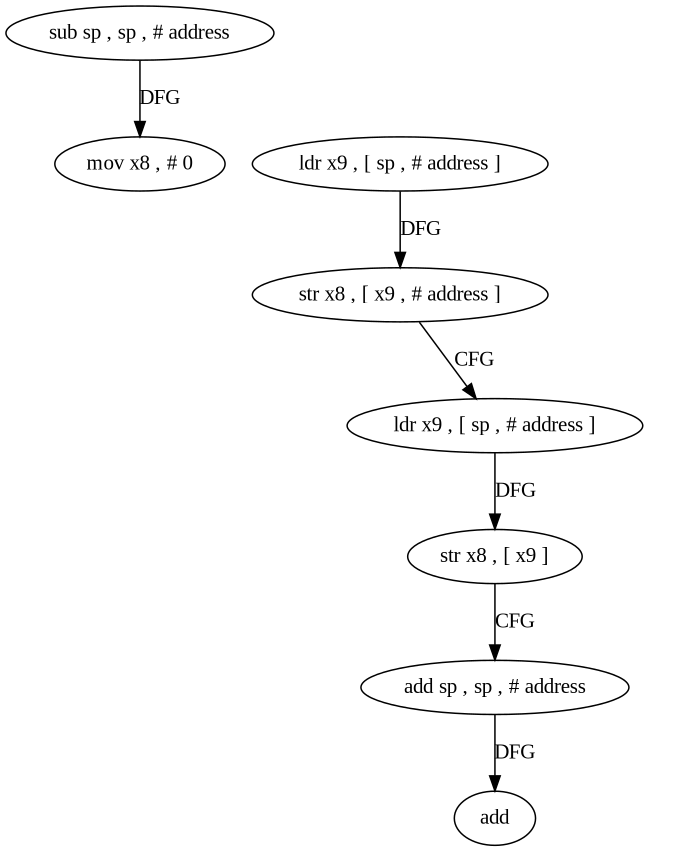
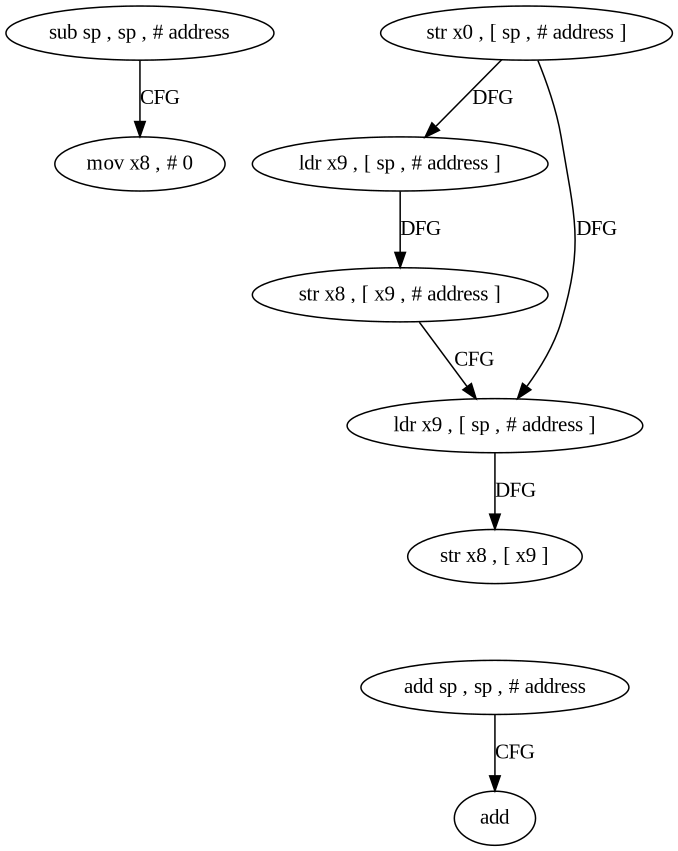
none -> (527, 33)
(160, 99) -> (160, 99)
(495, 614) -> none
(515, 753) -> (515, 753)
